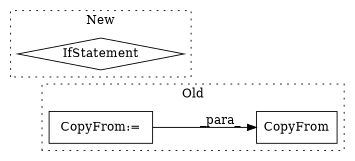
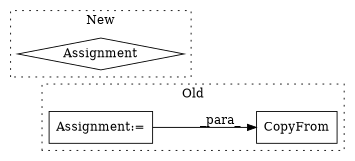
(101, 54) -> (101, 54)
(101, 127) -> (101, 127)
